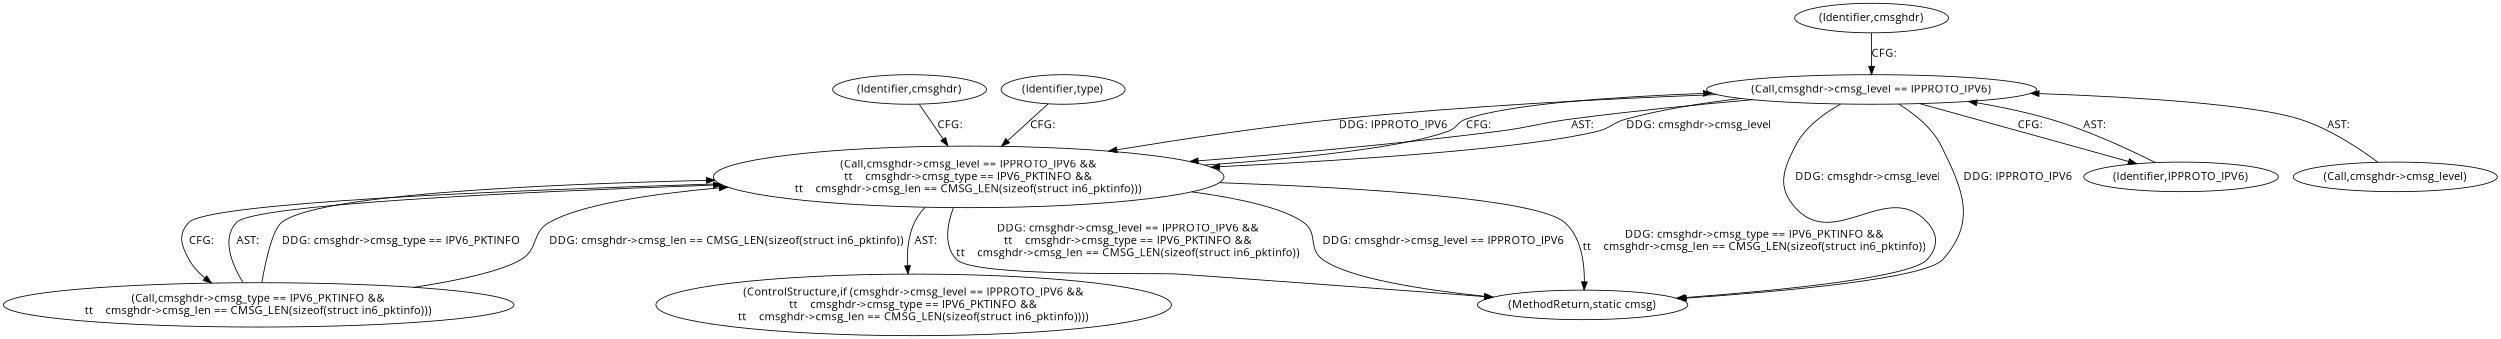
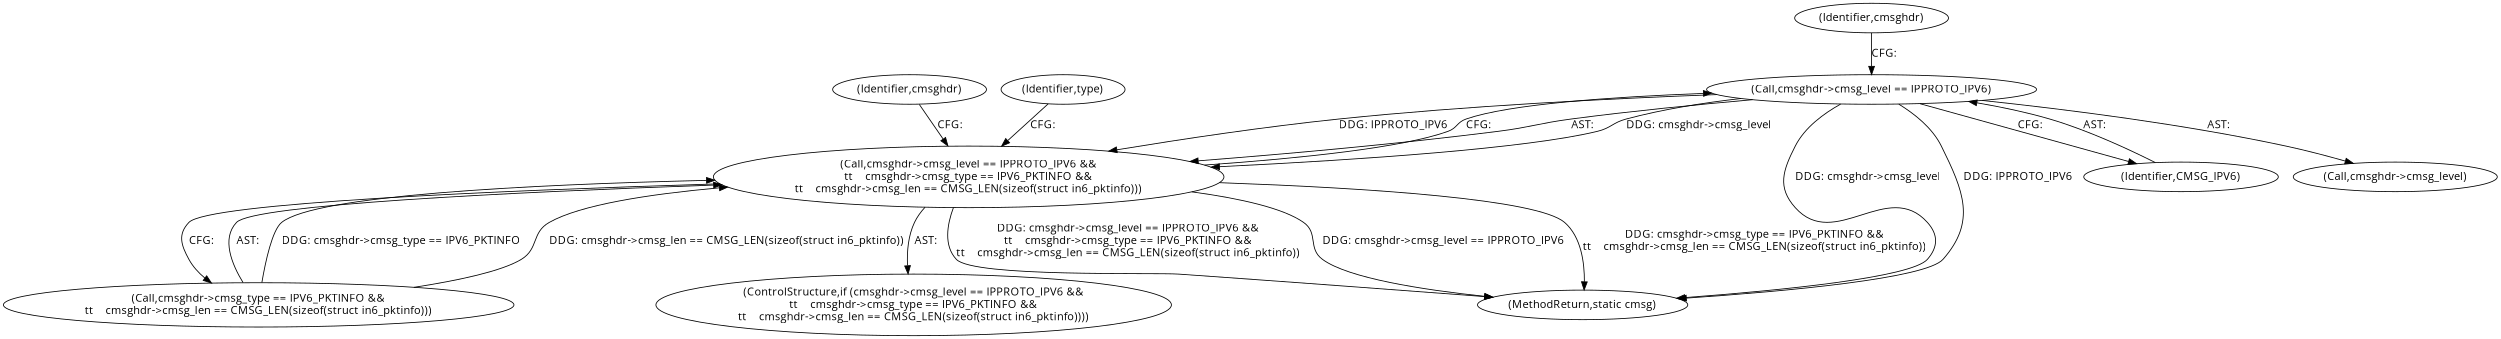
(2215, 105) -> (2165, 124)
(2181, 177) -> (2181, 177)
